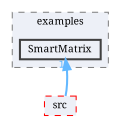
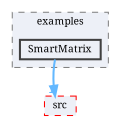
(67, 83) -> (53, 74)
